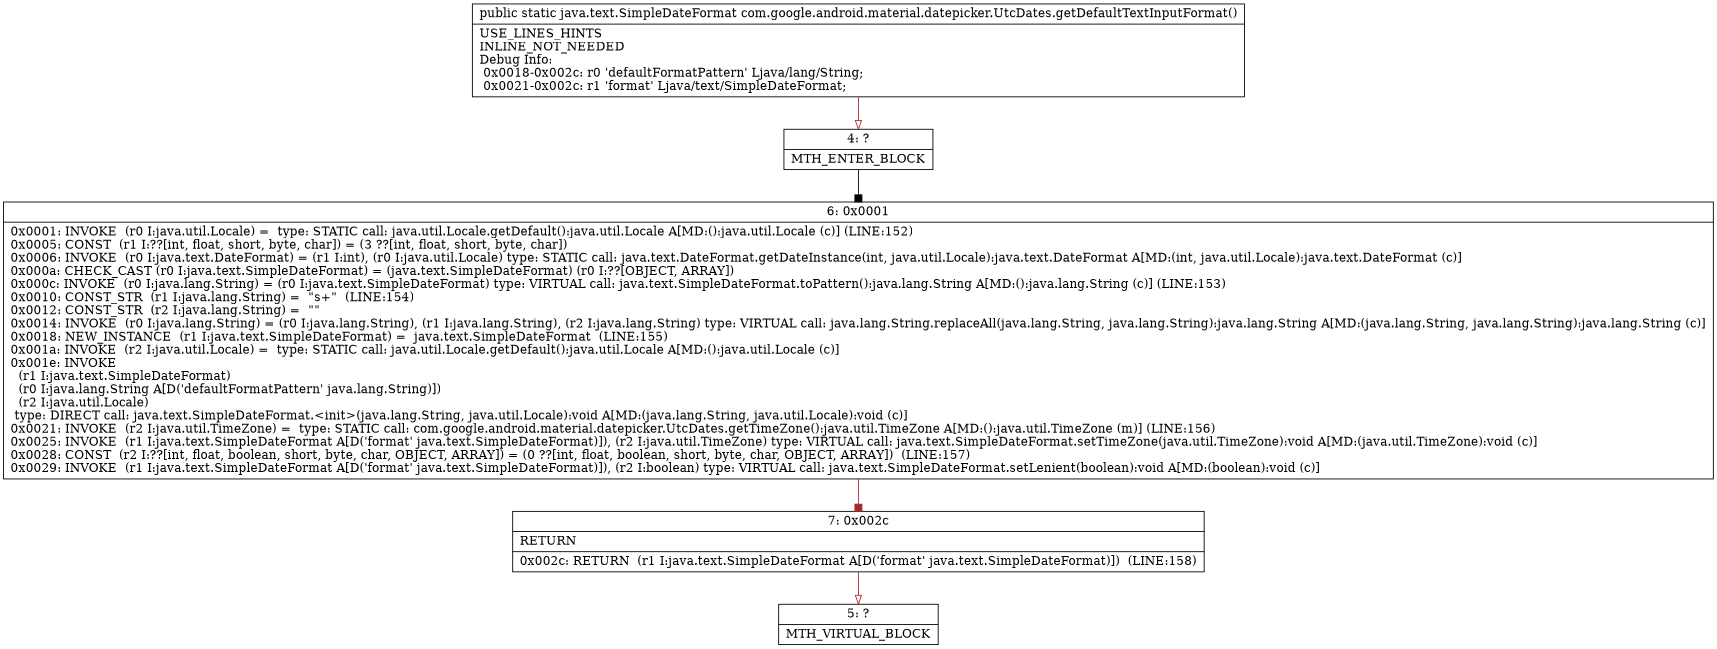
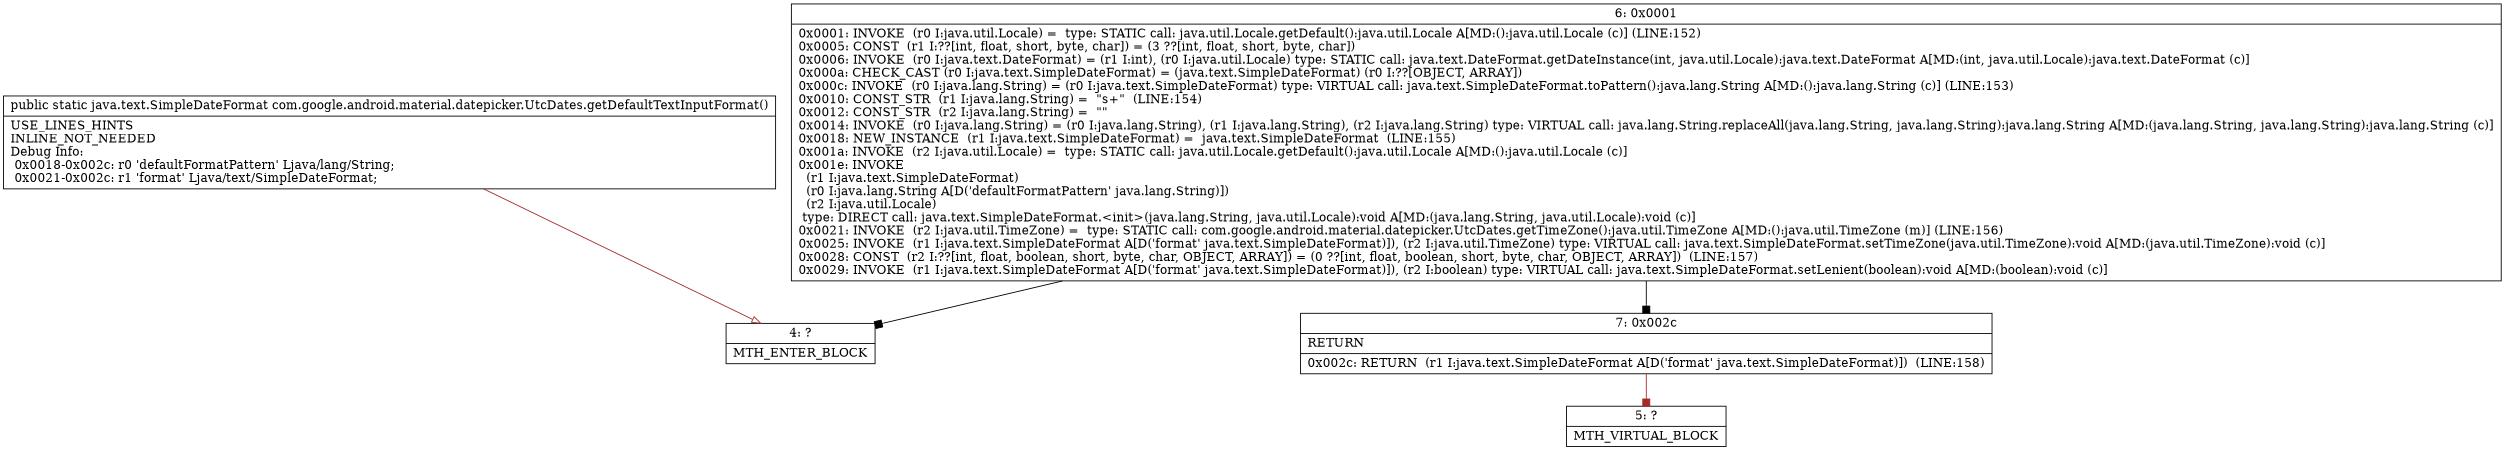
(858, 181) -> (973, 302)
(858, 491) -> (1646, 293)
(858, 584) -> (1646, 386)
